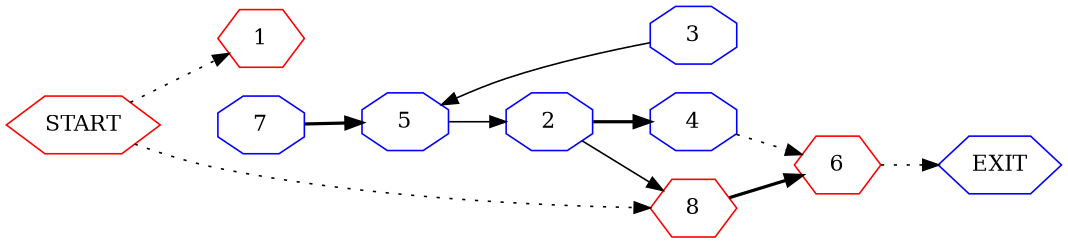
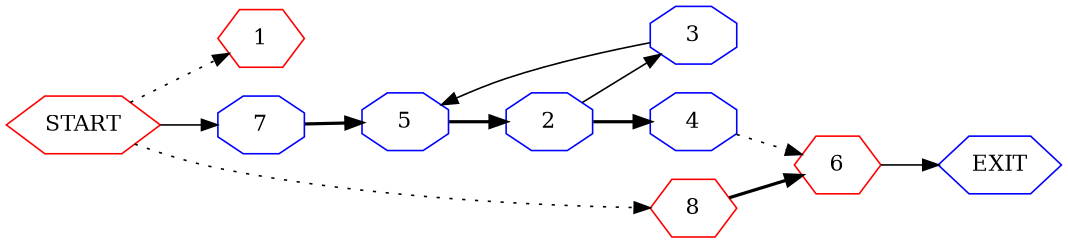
(469, 122) -> (469, 122)
none -> (181, 125)
(616, 161) -> (615, 83)
(902, 165) -> (902, 165)
